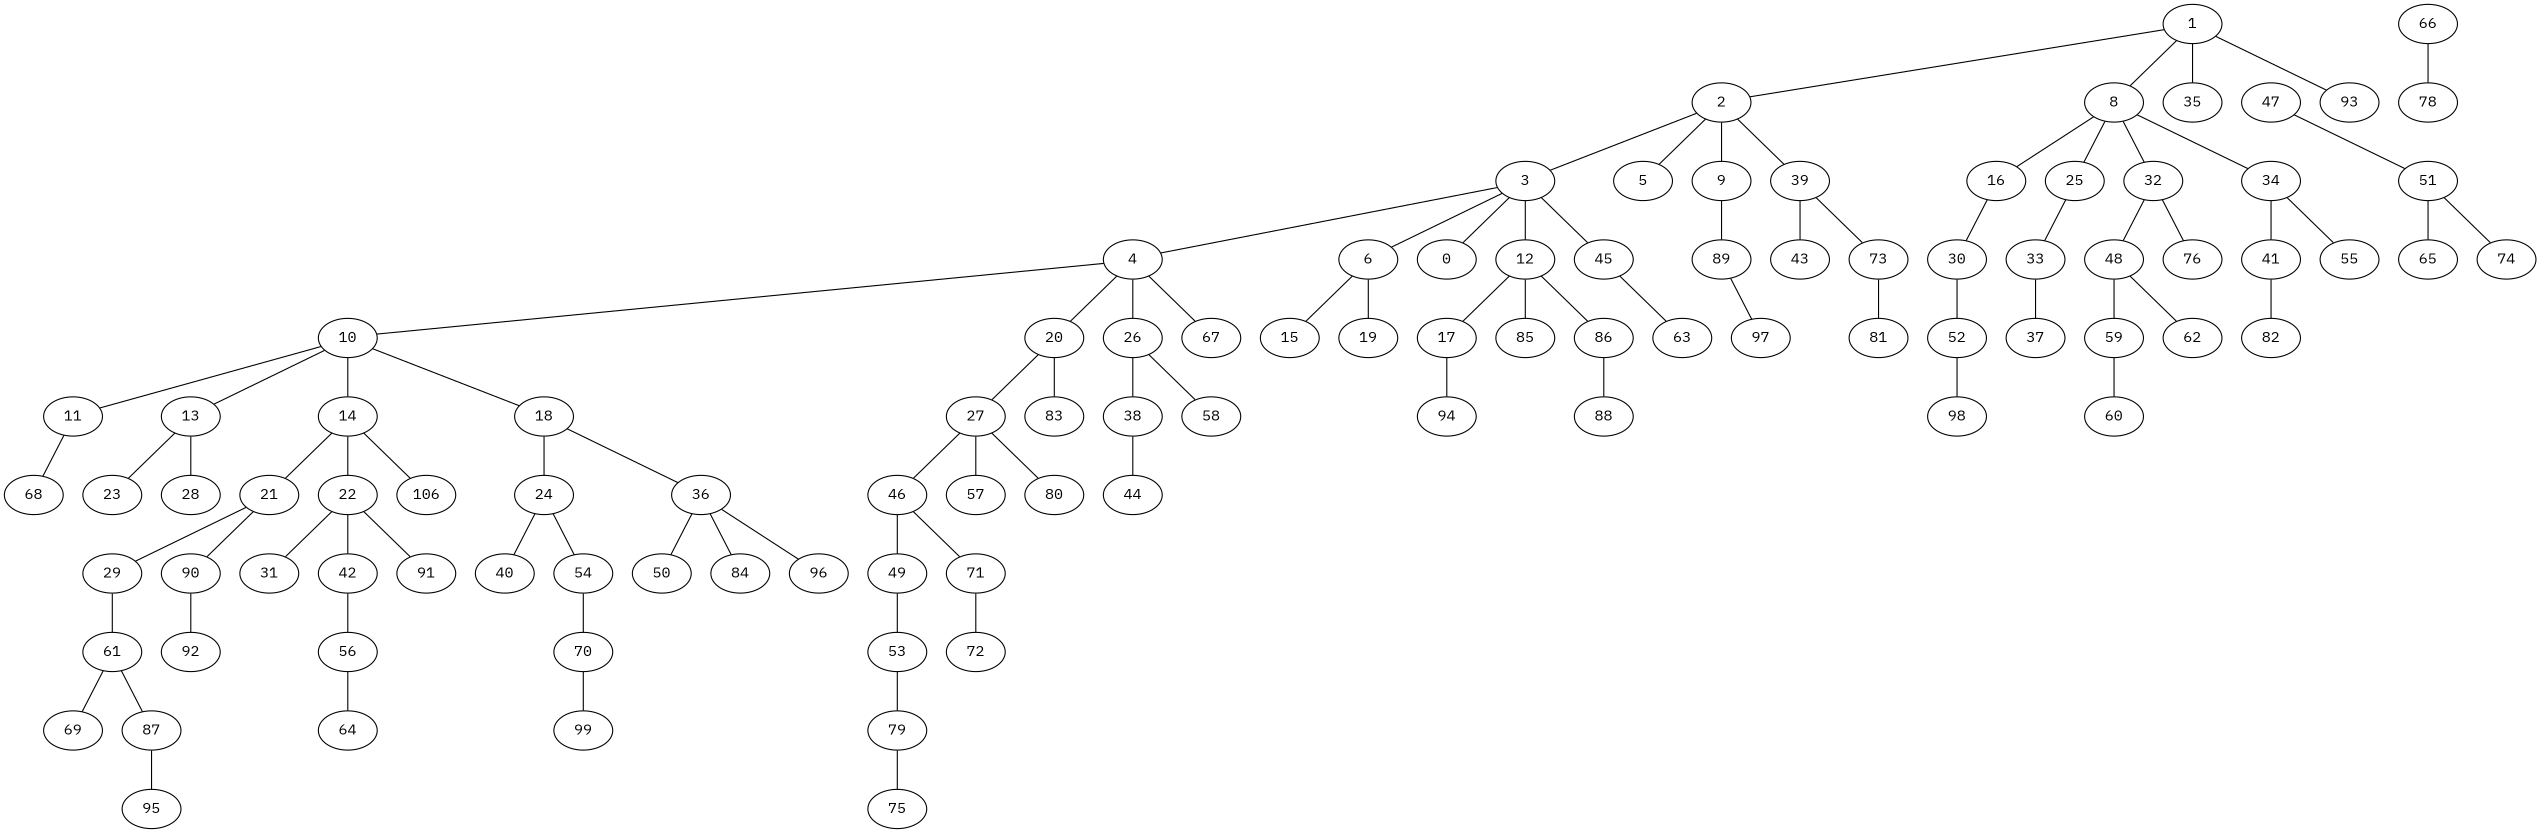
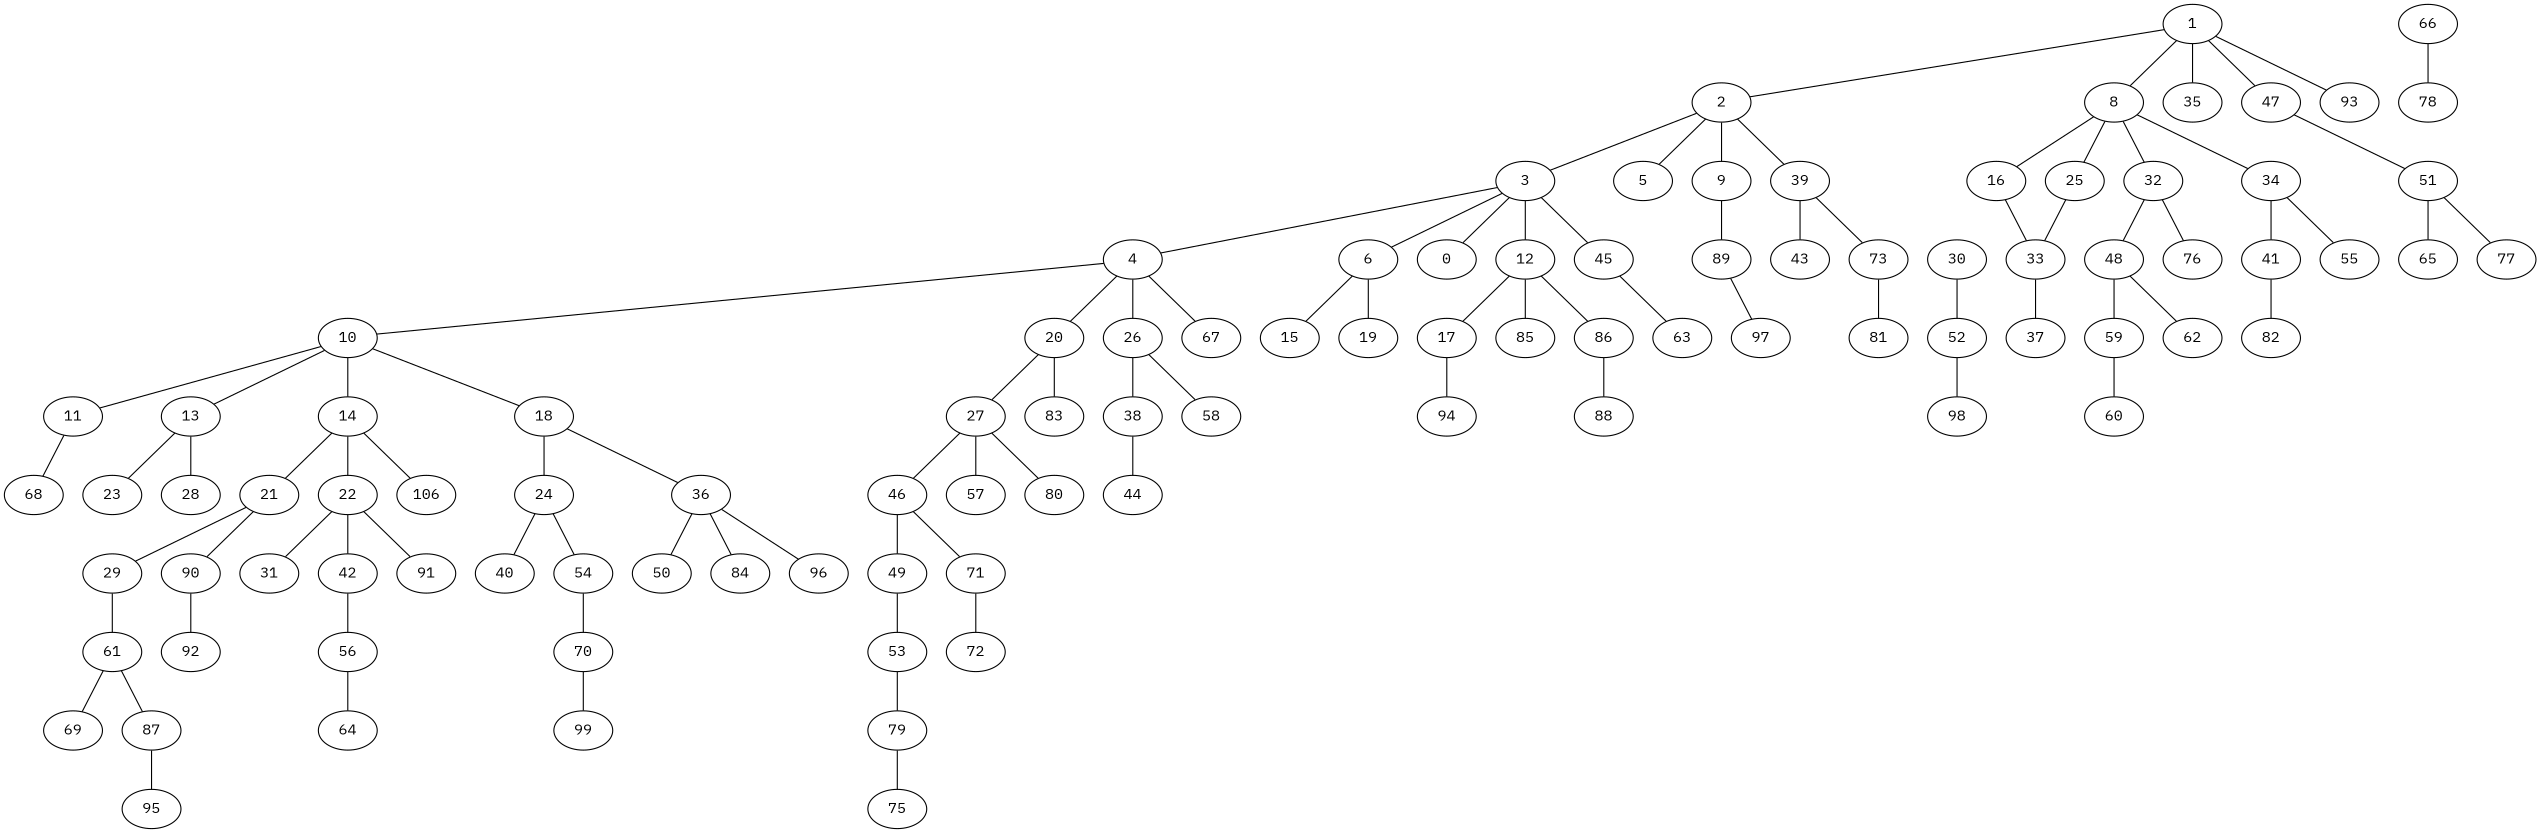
none -> (2232, 63)
(1977, 220) -> (2016, 220)
(2507, 259) -> (2507, 259)
